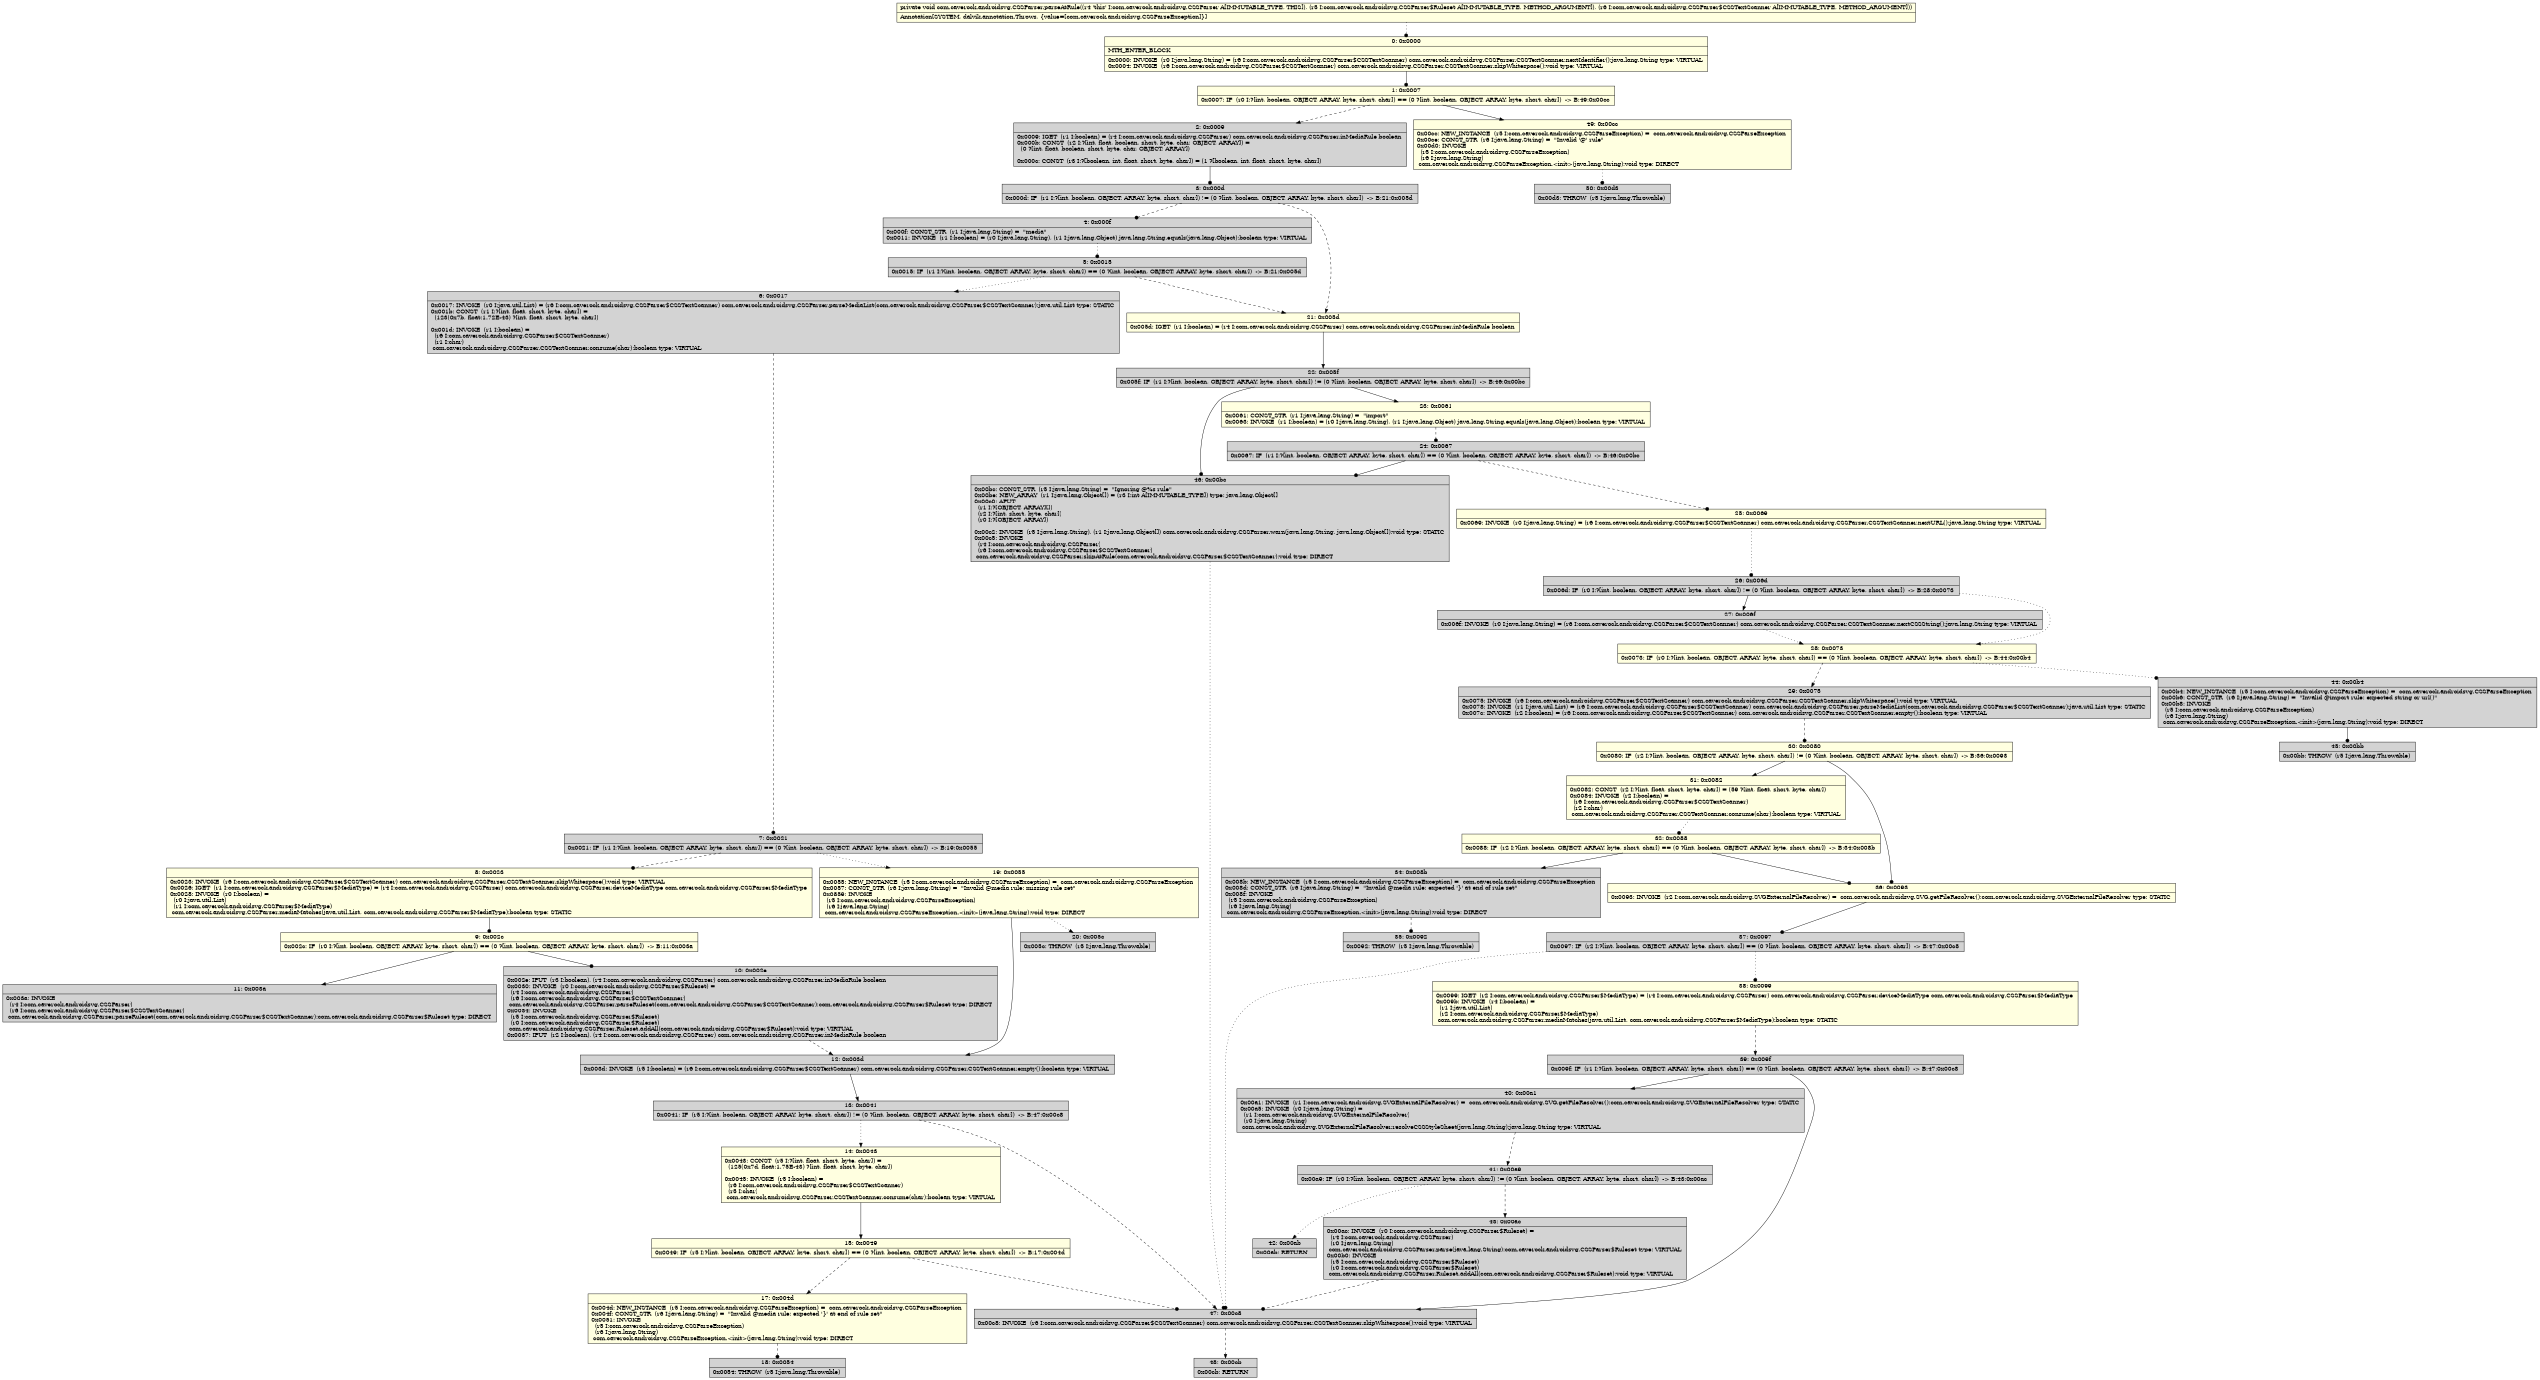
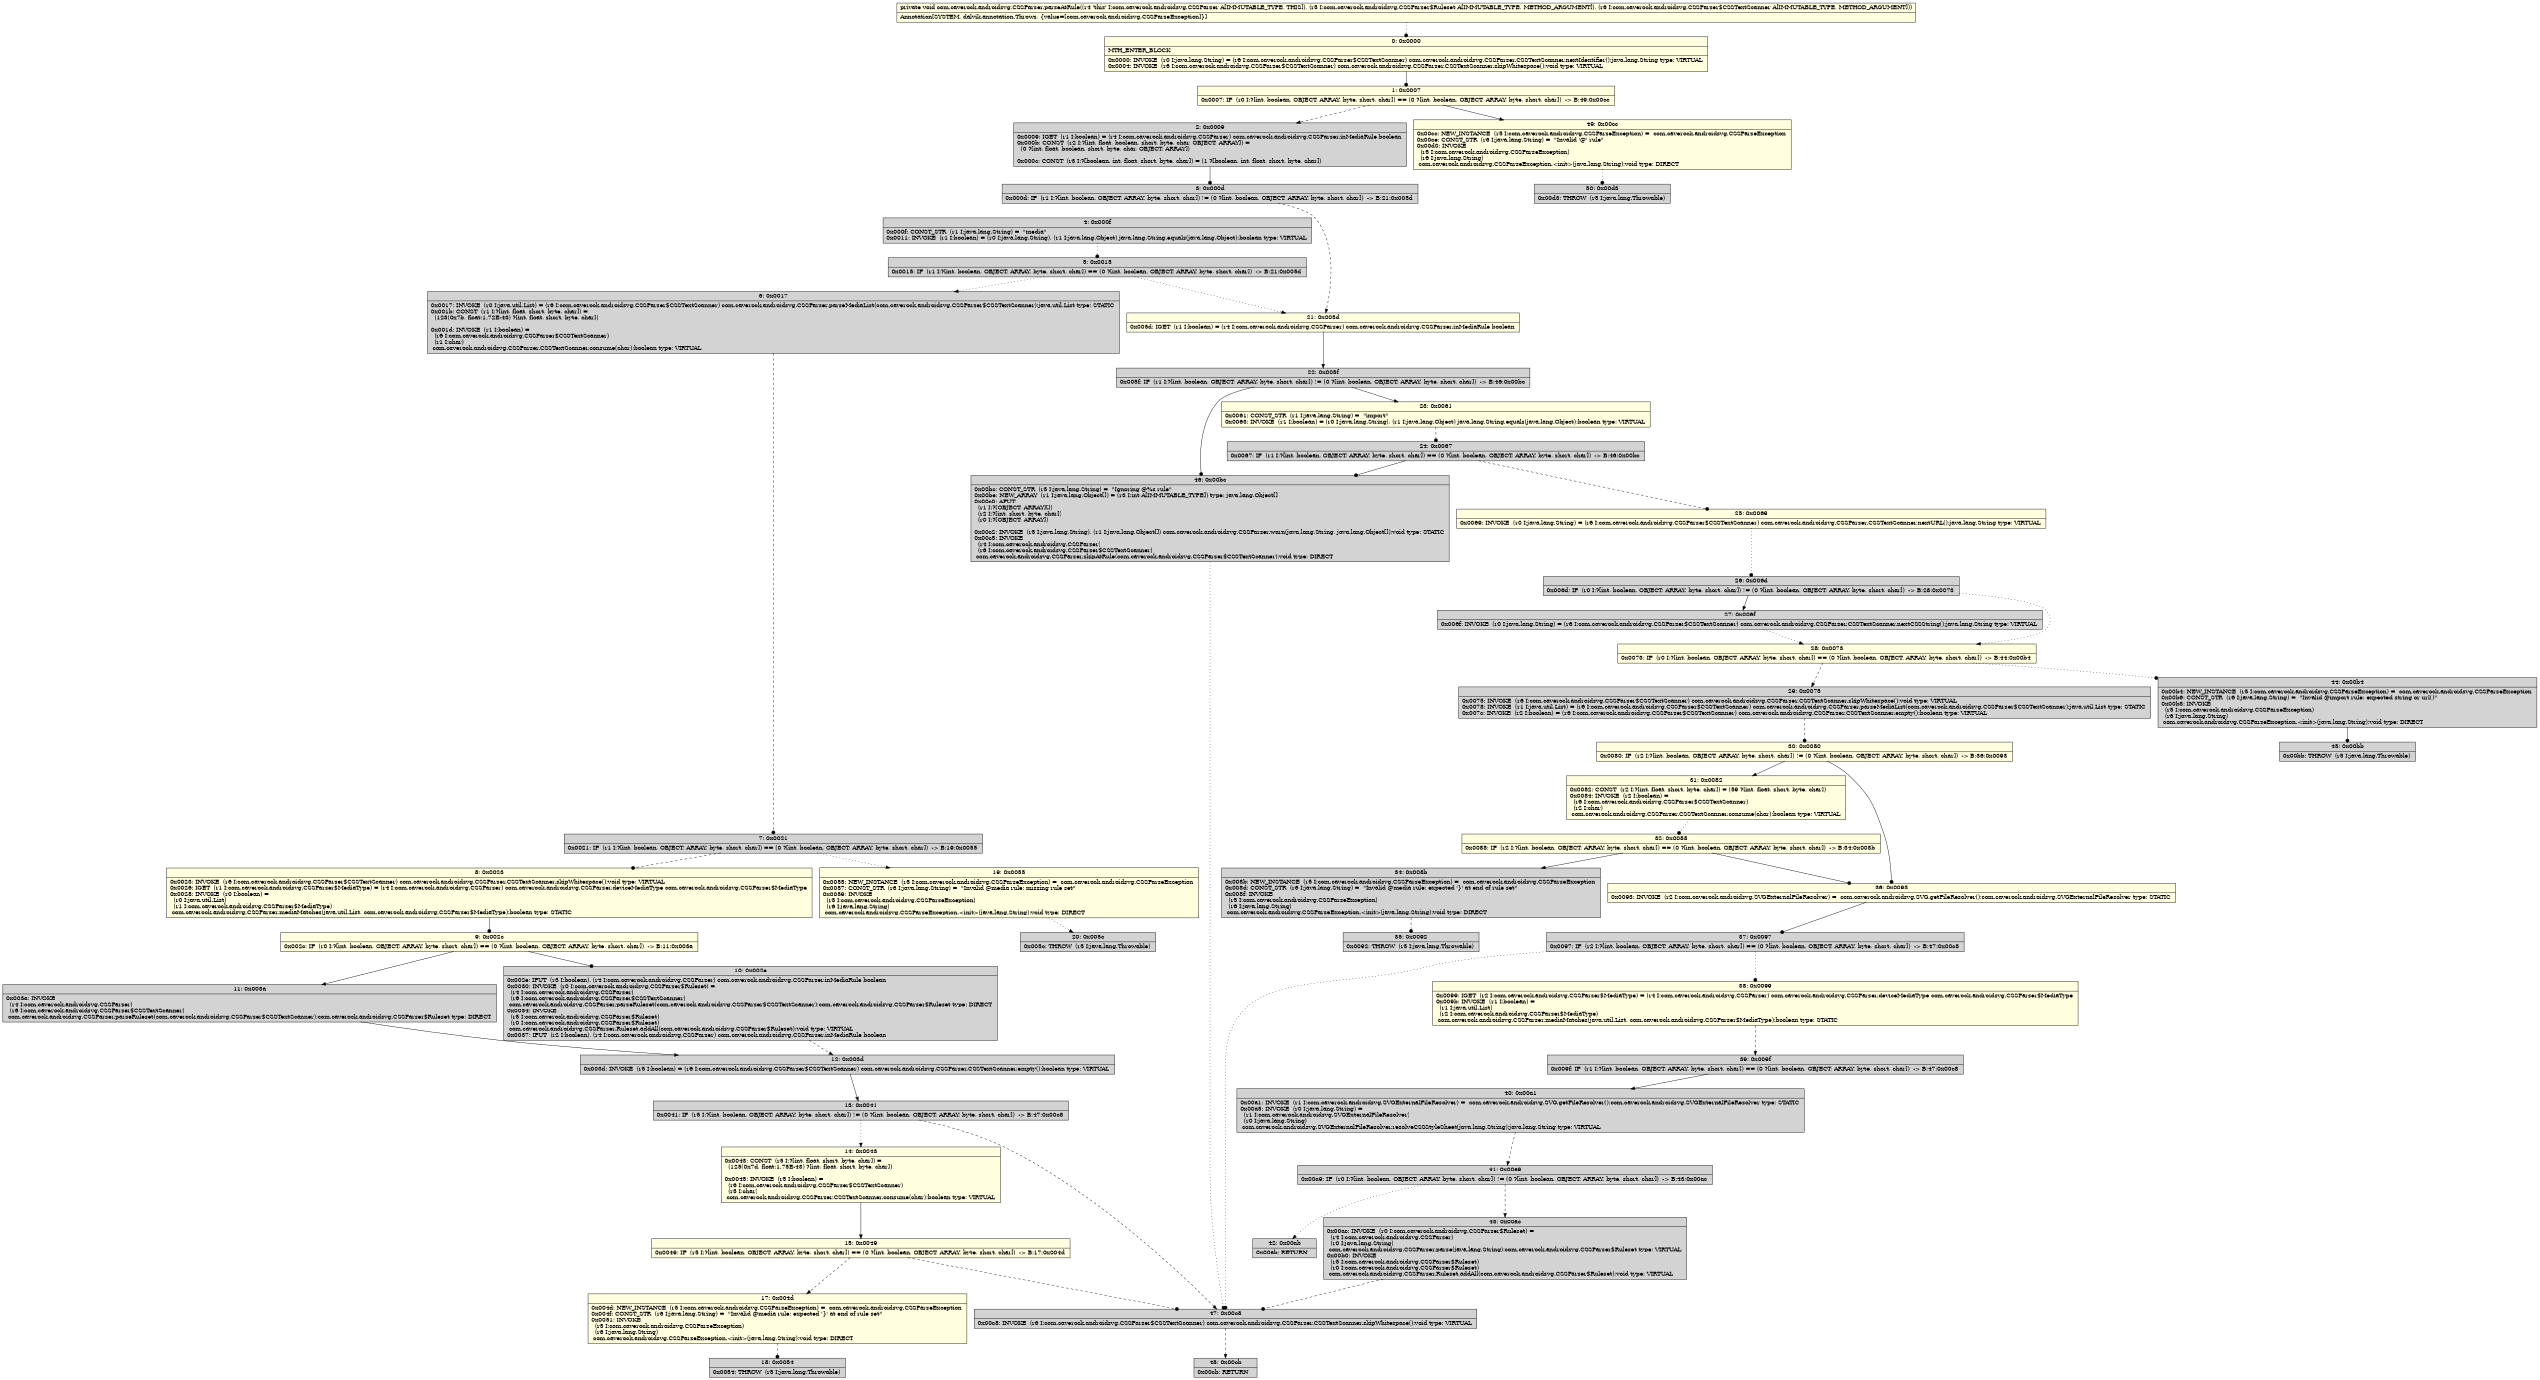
(1160, 210) -> none
(1208, 294) -> (1208, 294)
(849, 894) -> (849, 894)
(1012, 997) -> (517, 1042)
(1486, 1002) -> (1486, 1002)
(1686, 1281) -> none
